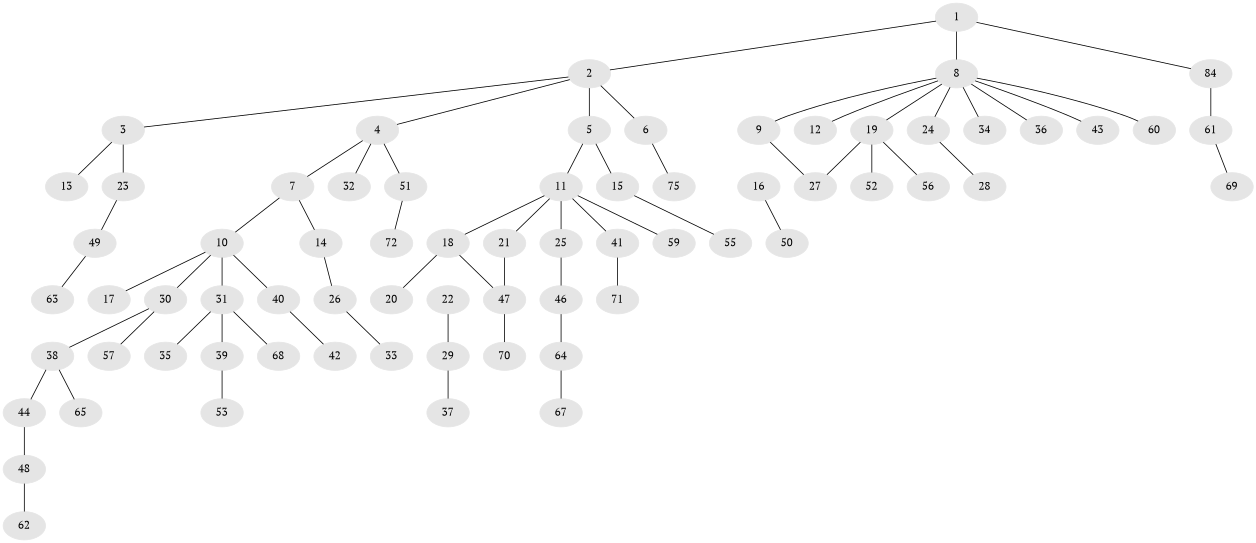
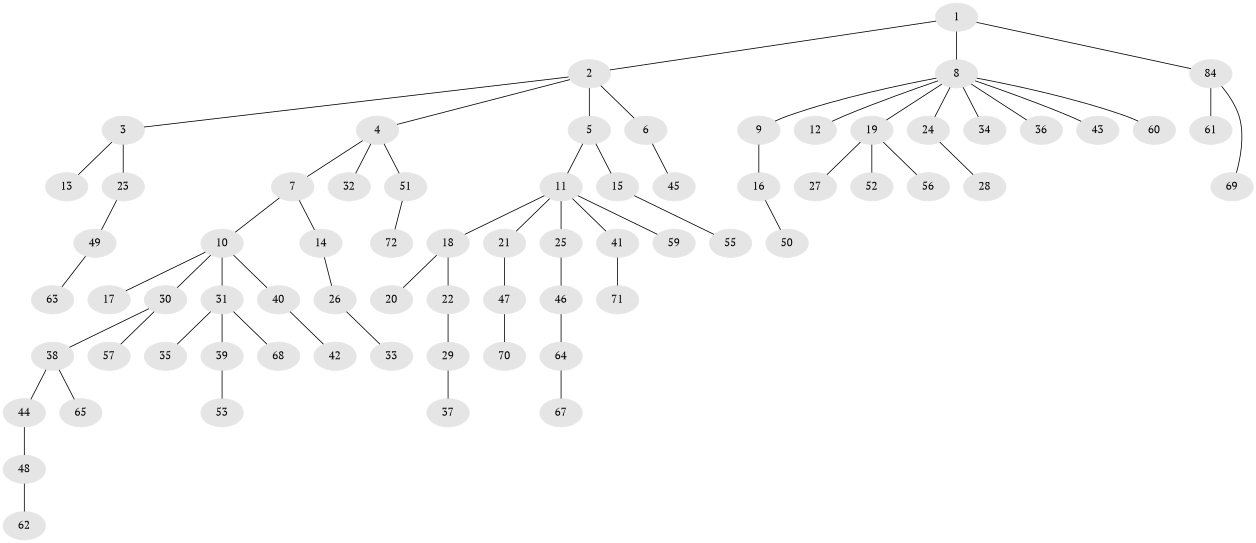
(787, 158) -> (759, 159)
(1221, 158) -> (1241, 127)
(674, 187) -> (674, 187)
(476, 271) -> (448, 272)
